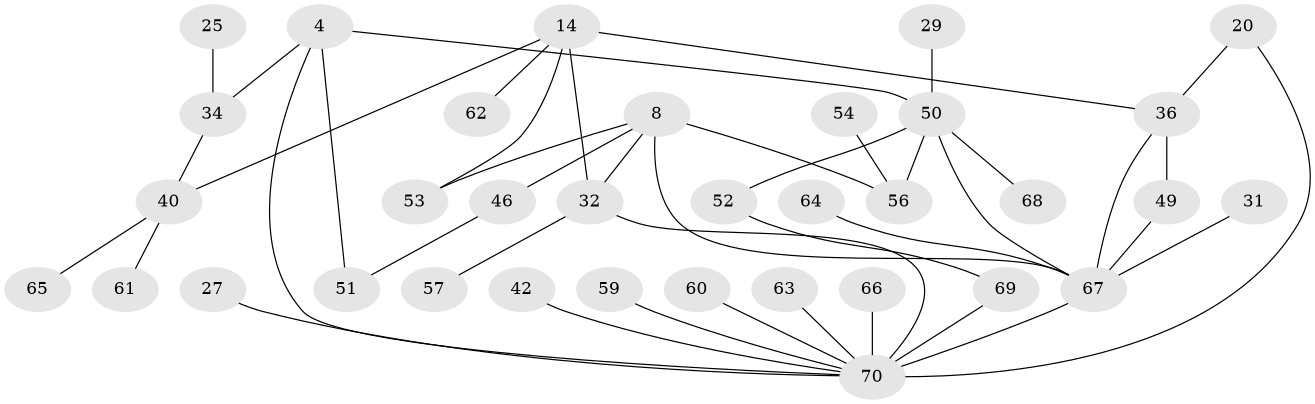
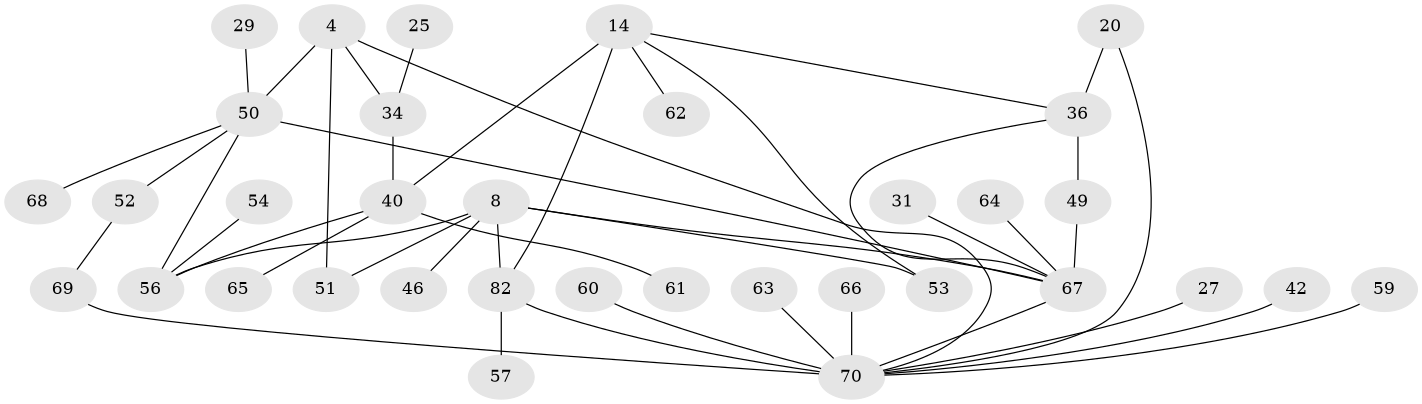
(590, 202) -> (501, 290)
none -> (269, 241)
(425, 246) -> (411, 246)
